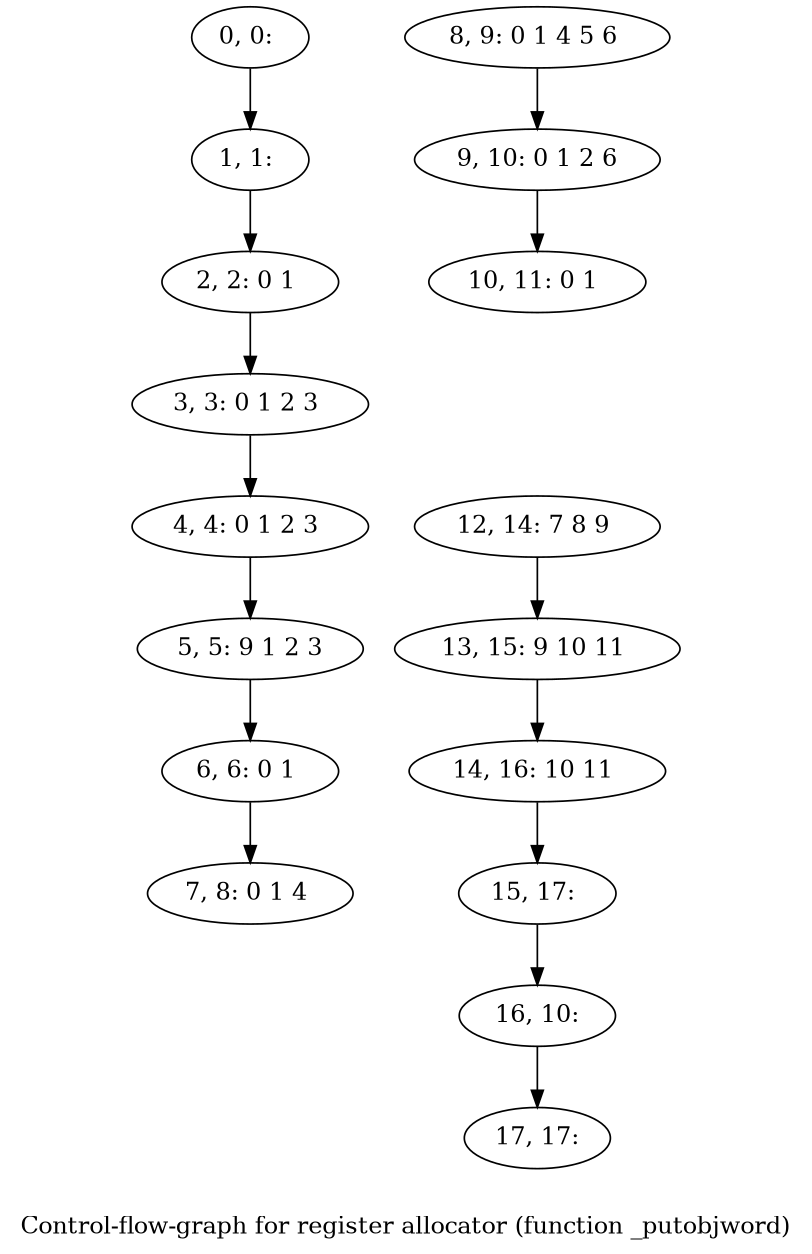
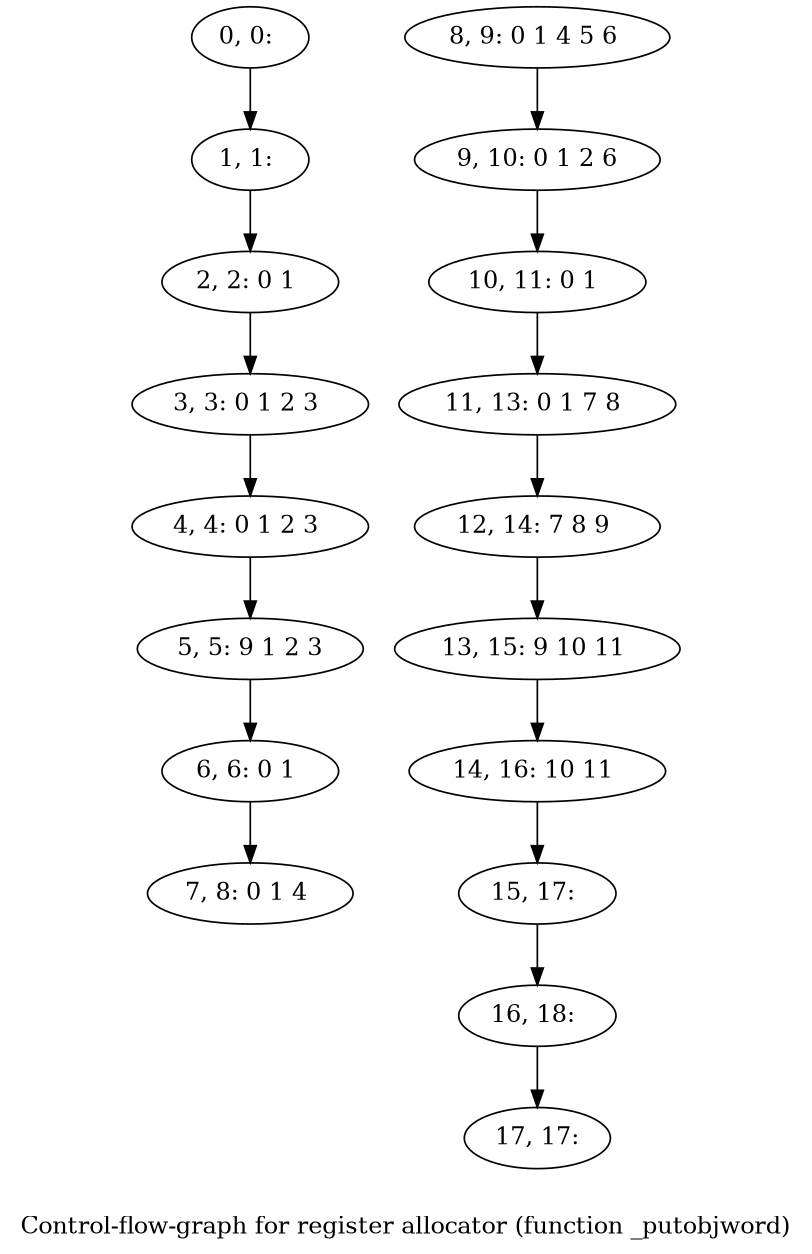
none -> (537, 404)
(537, 1016) -> (537, 1016)
